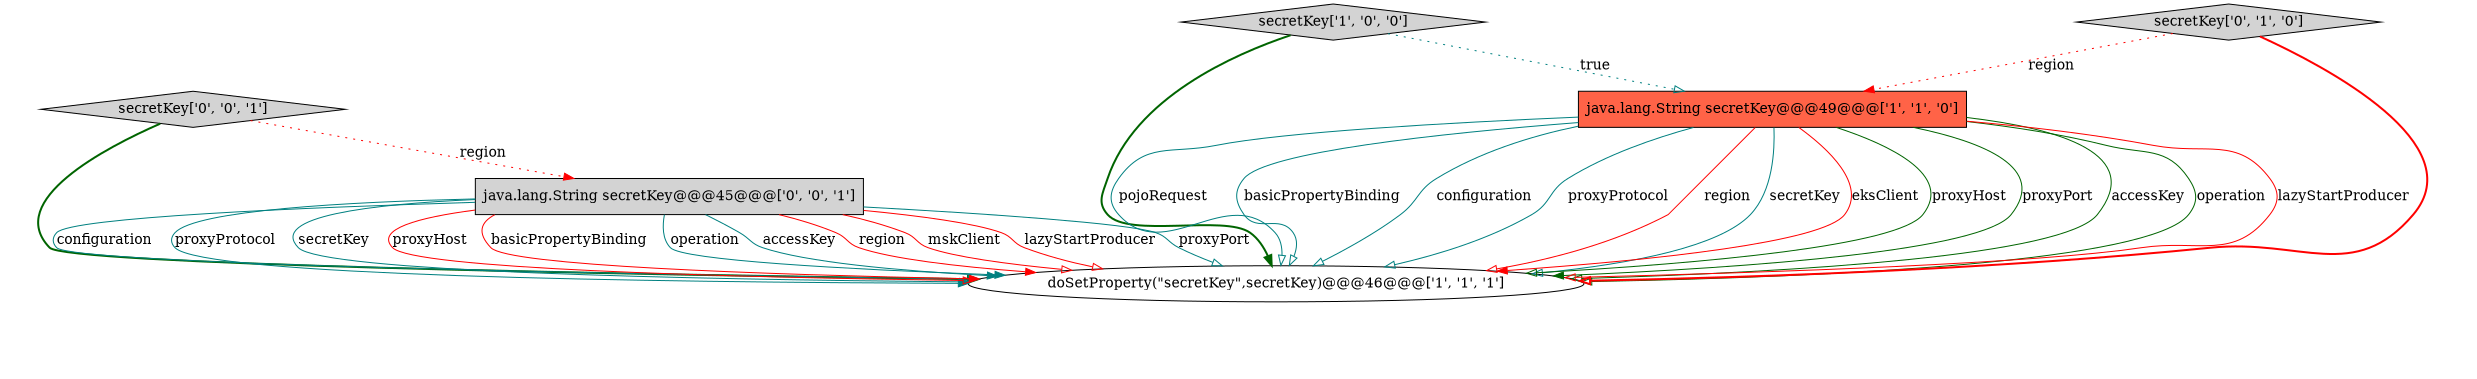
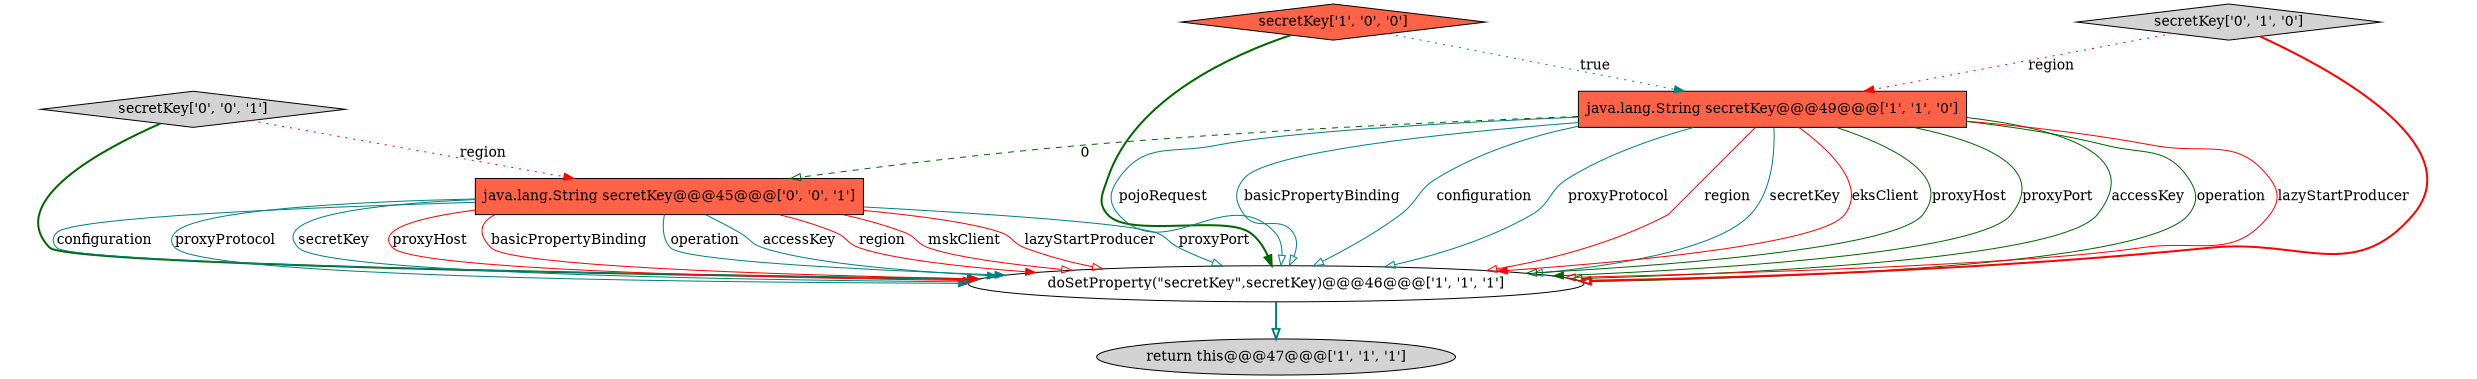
(1333, 22) -> (1333, 22)
(1531, 61) -> (1531, 61)
none -> (1189, 137)
(669, 197) -> (669, 197)
none -> (1276, 357)
